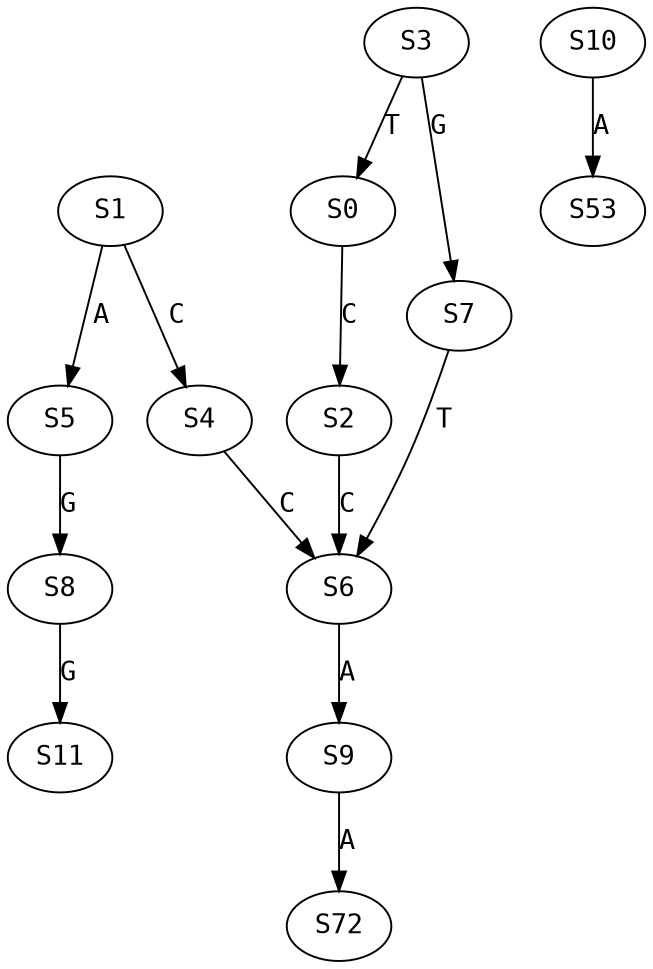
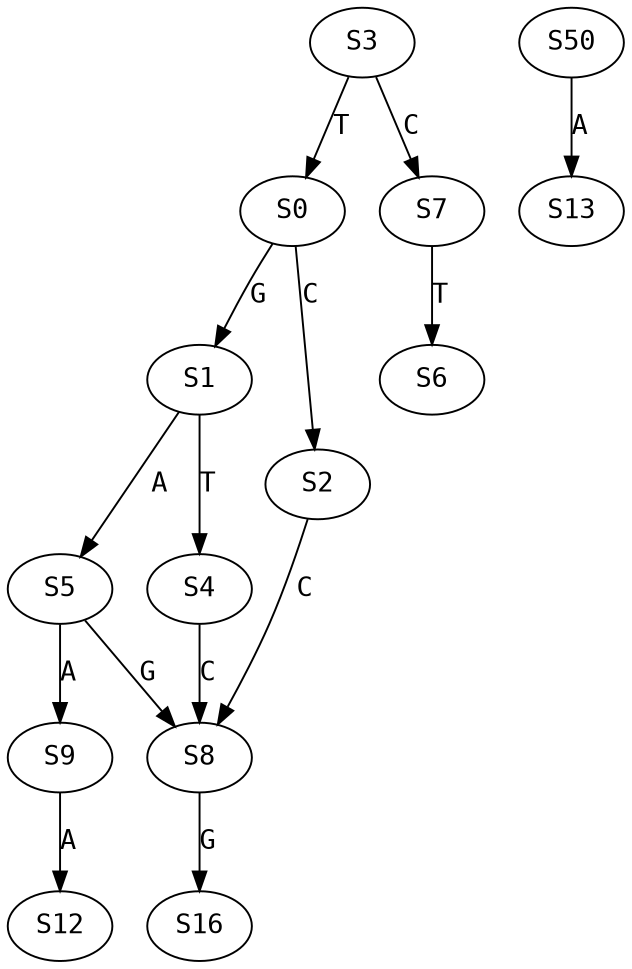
(593, 43) -> (572, 43)
(439, 127) -> (412, 127)
(593, 211) -> (572, 211)
none -> (247, 285)
(177, 316) -> (208, 484)
(339, 495) -> (273, 615)
(263, 497) -> (200, 664)
(339, 664) -> (60, 664)
(60, 758) -> (200, 926)
(339, 926) -> (60, 926)
